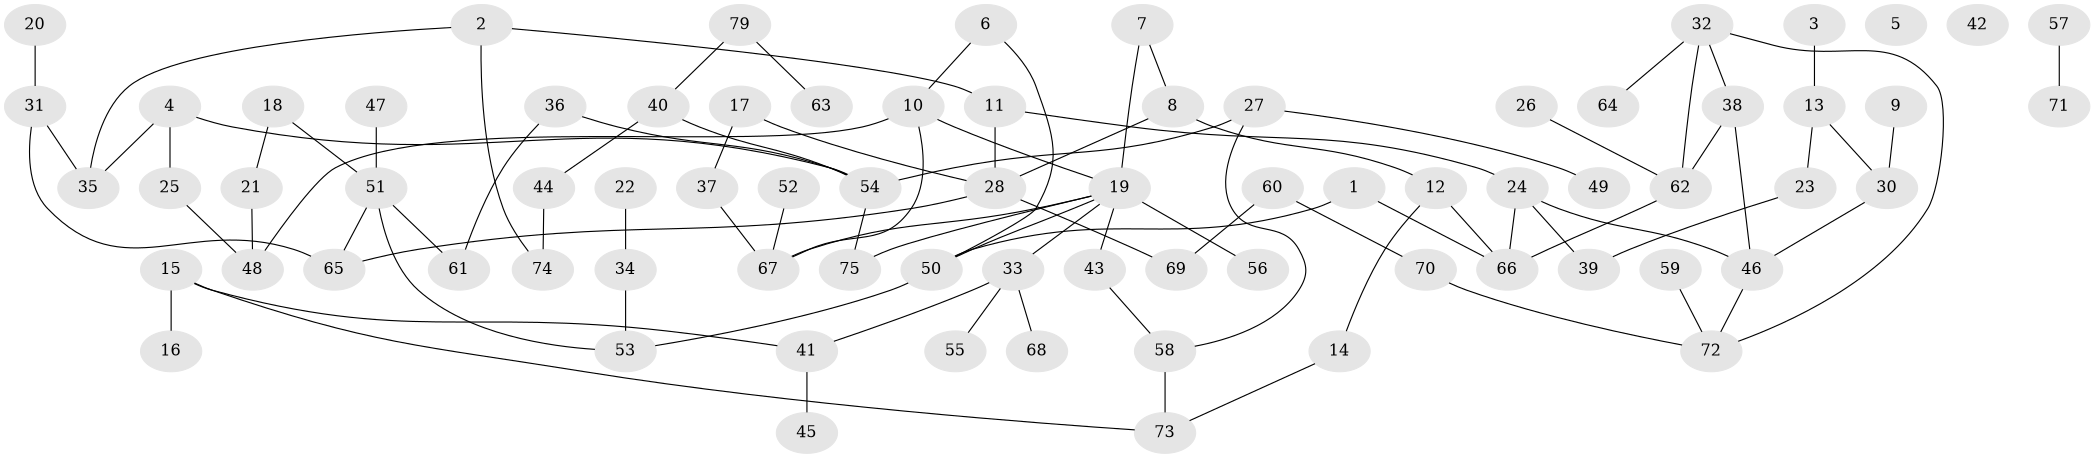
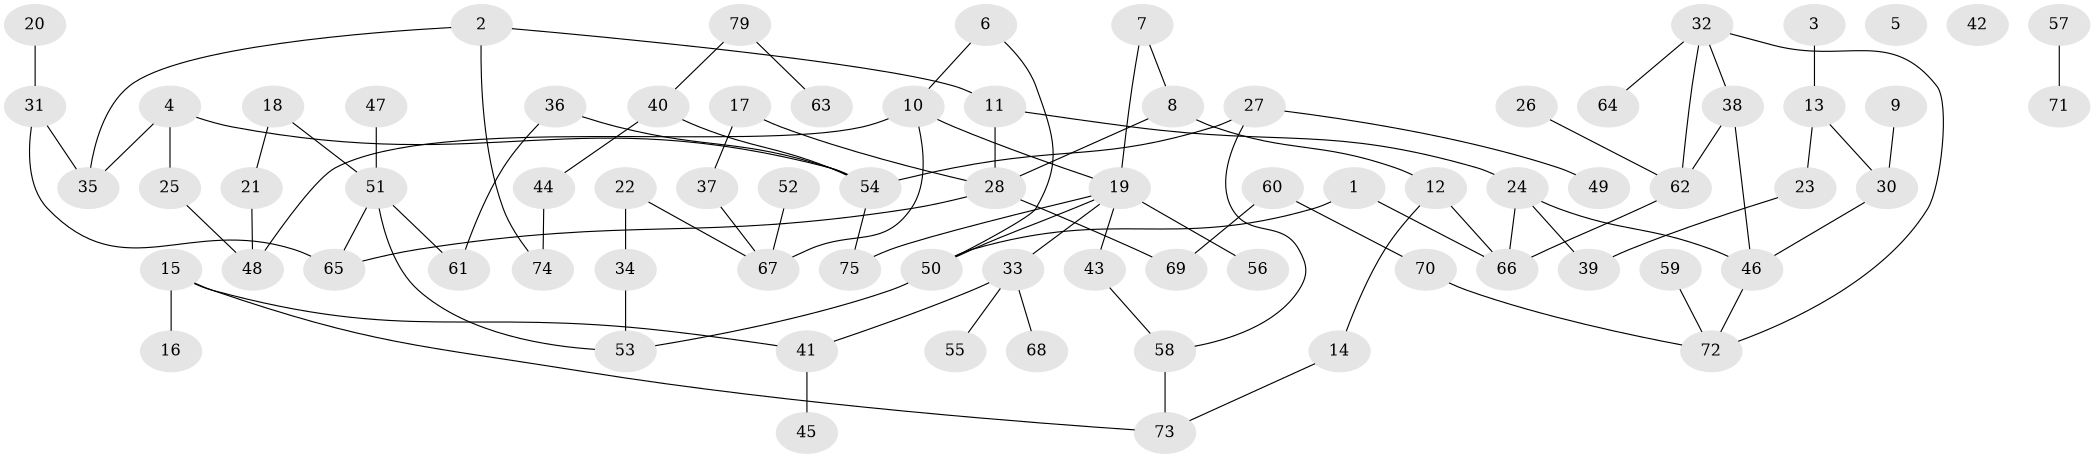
(941, 223) -> (709, 236)
